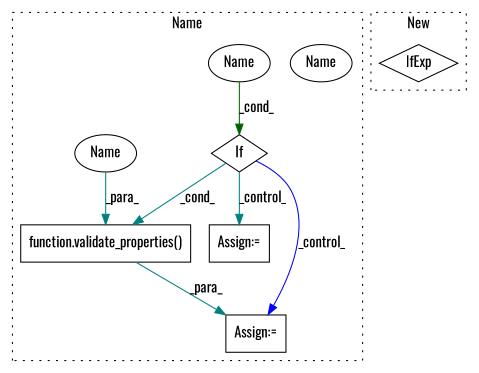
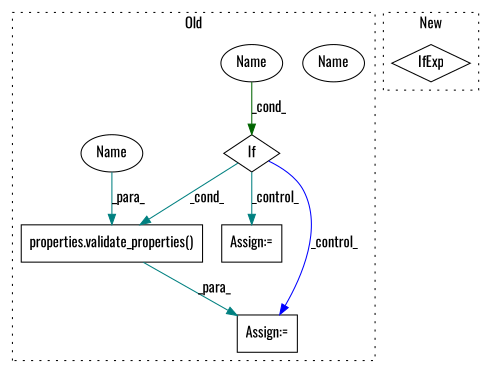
(188, 24) -> (194, 24)
(106, 243) -> (112, 243)
